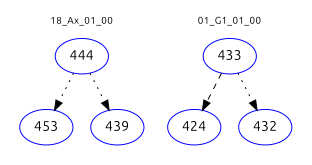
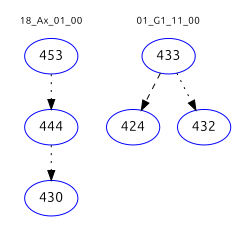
(230, 21) -> (169, 21)
(66, 87) -> (51, 87)
(117, 127) -> (51, 198)
